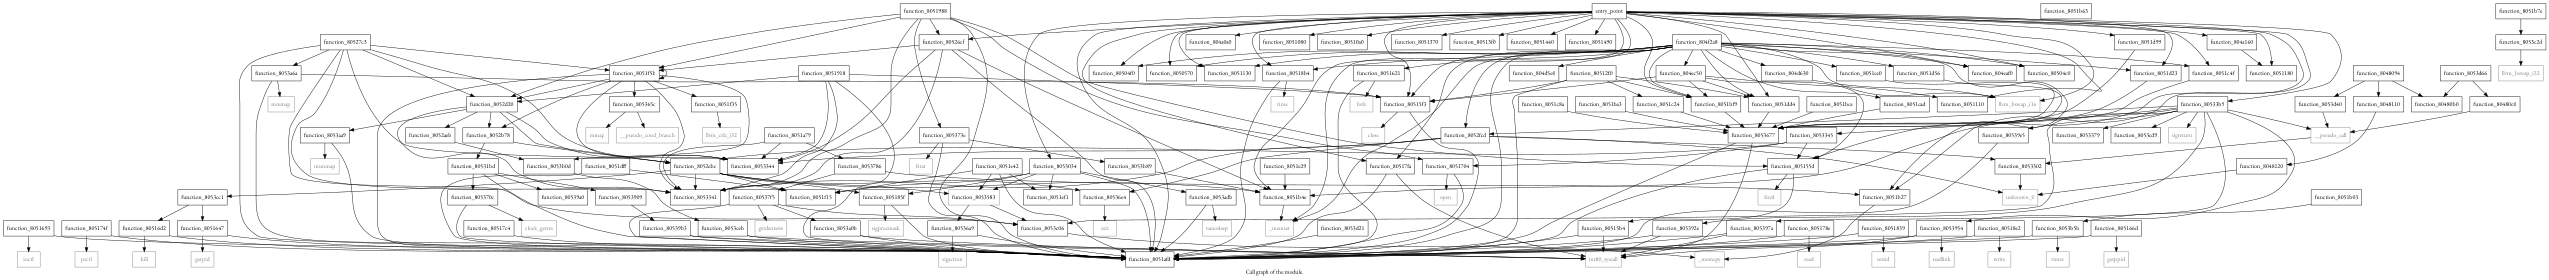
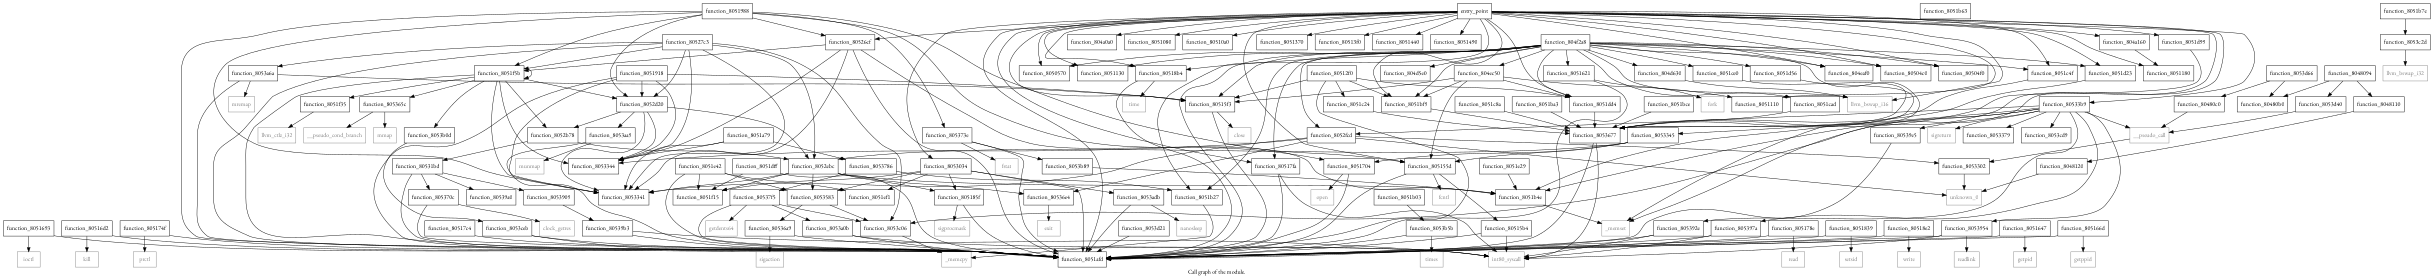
(430, 135) -> none
(203, 197) -> none
(974, 197) -> (812, 197)
